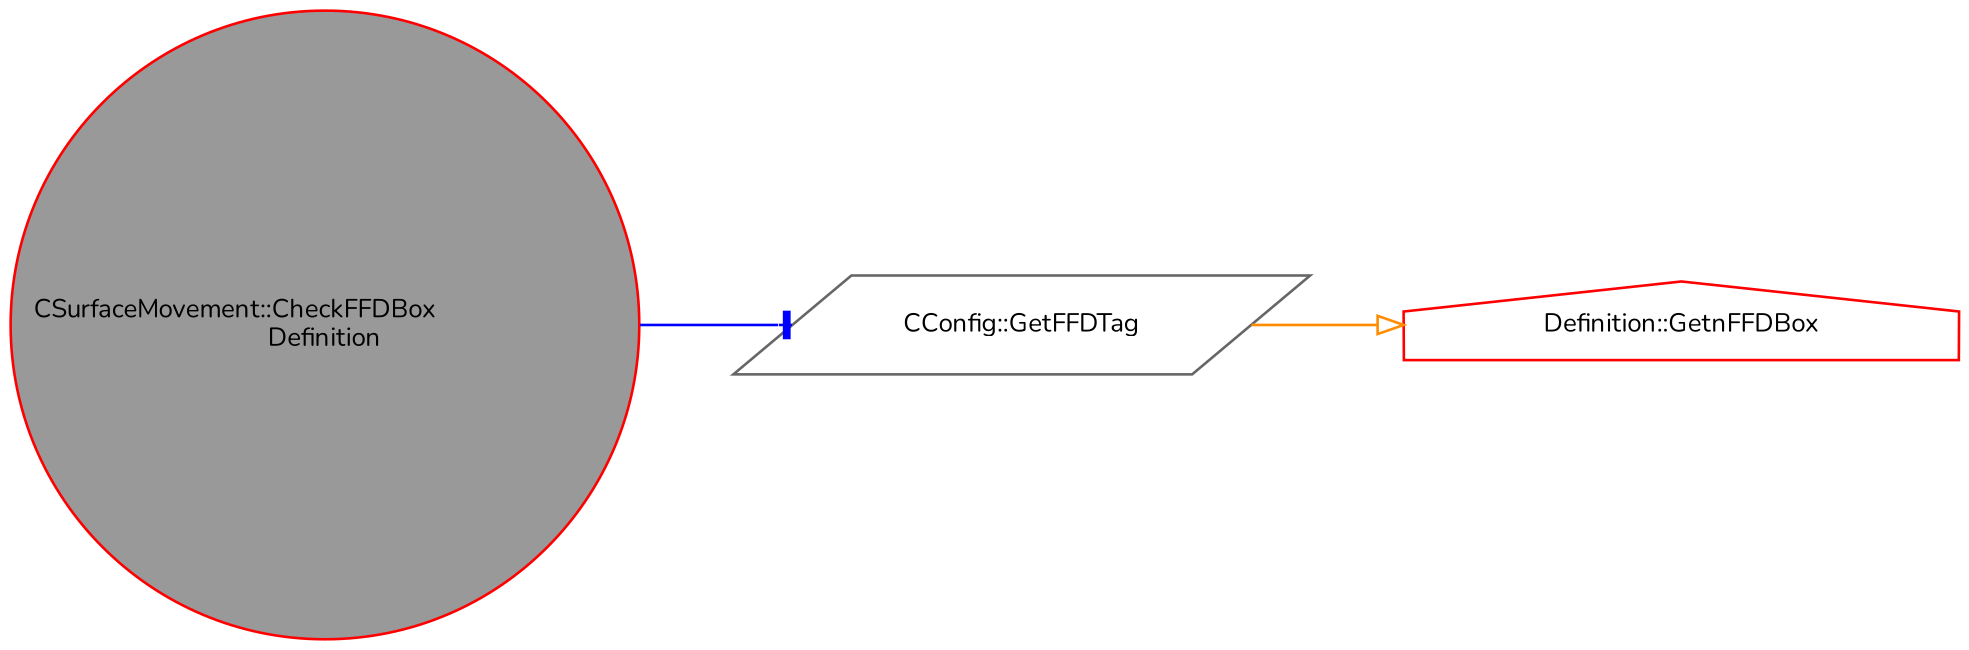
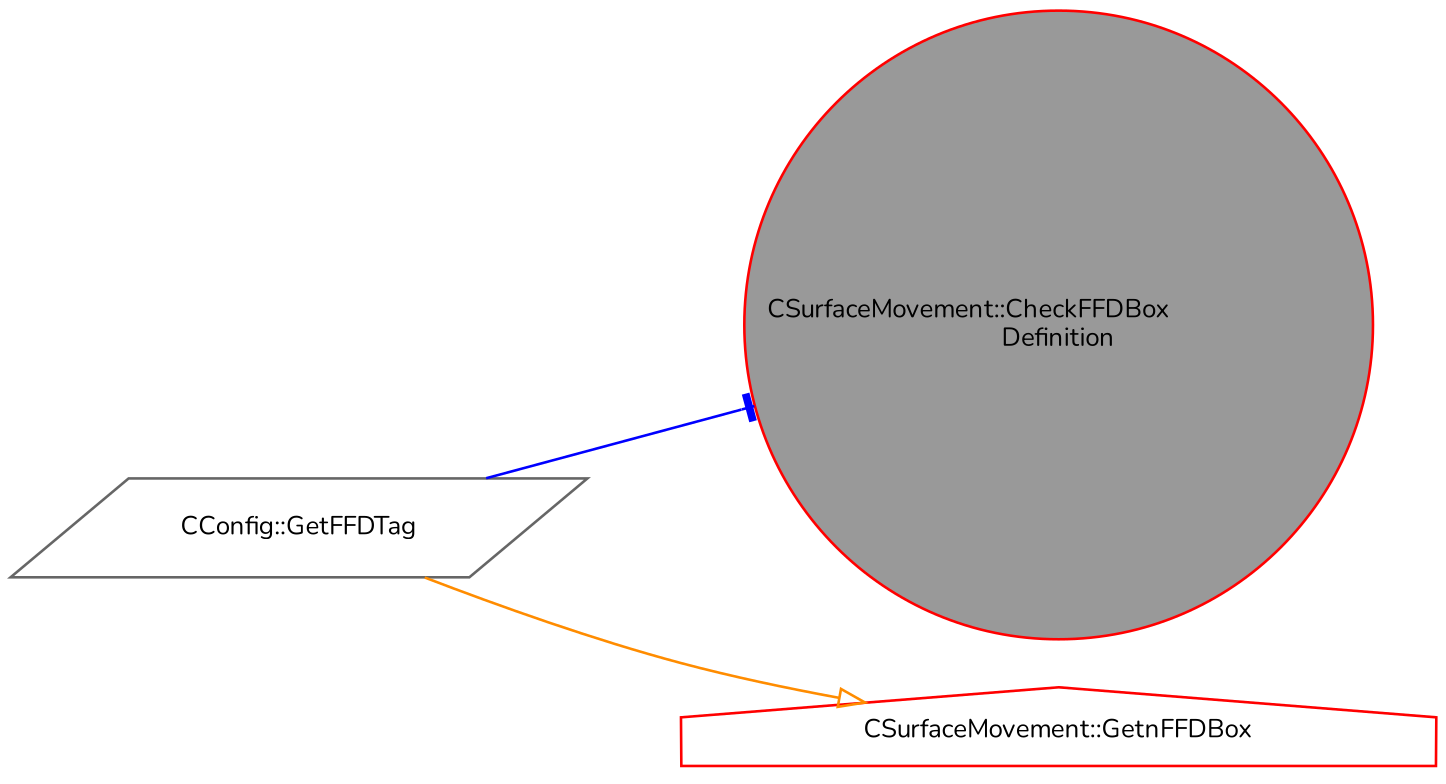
(709, 325) -> (614, 444)
(1681, 325) -> (1059, 731)
